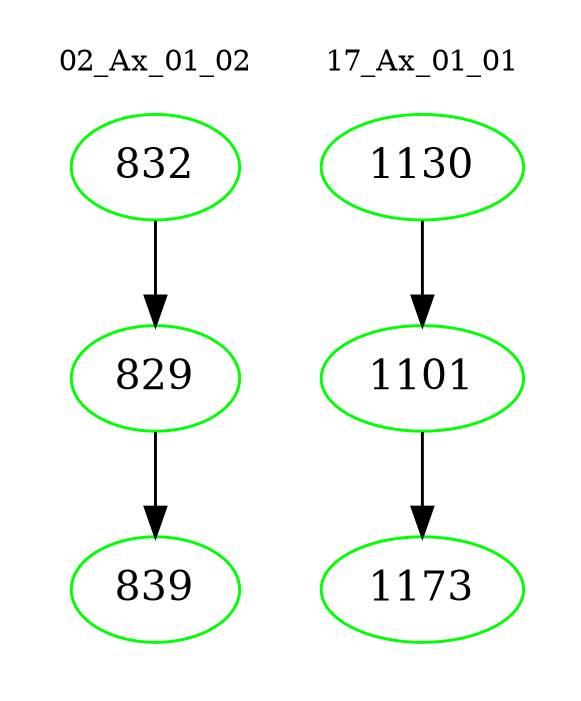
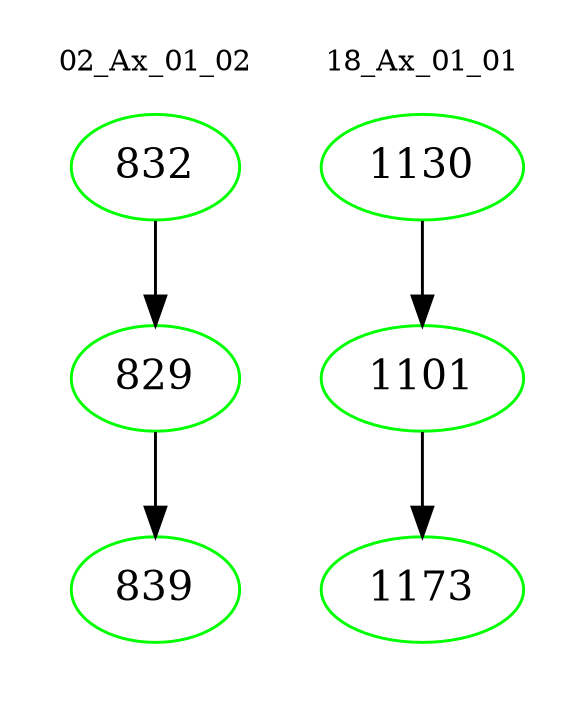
(422, 63) -> (422, 63)
